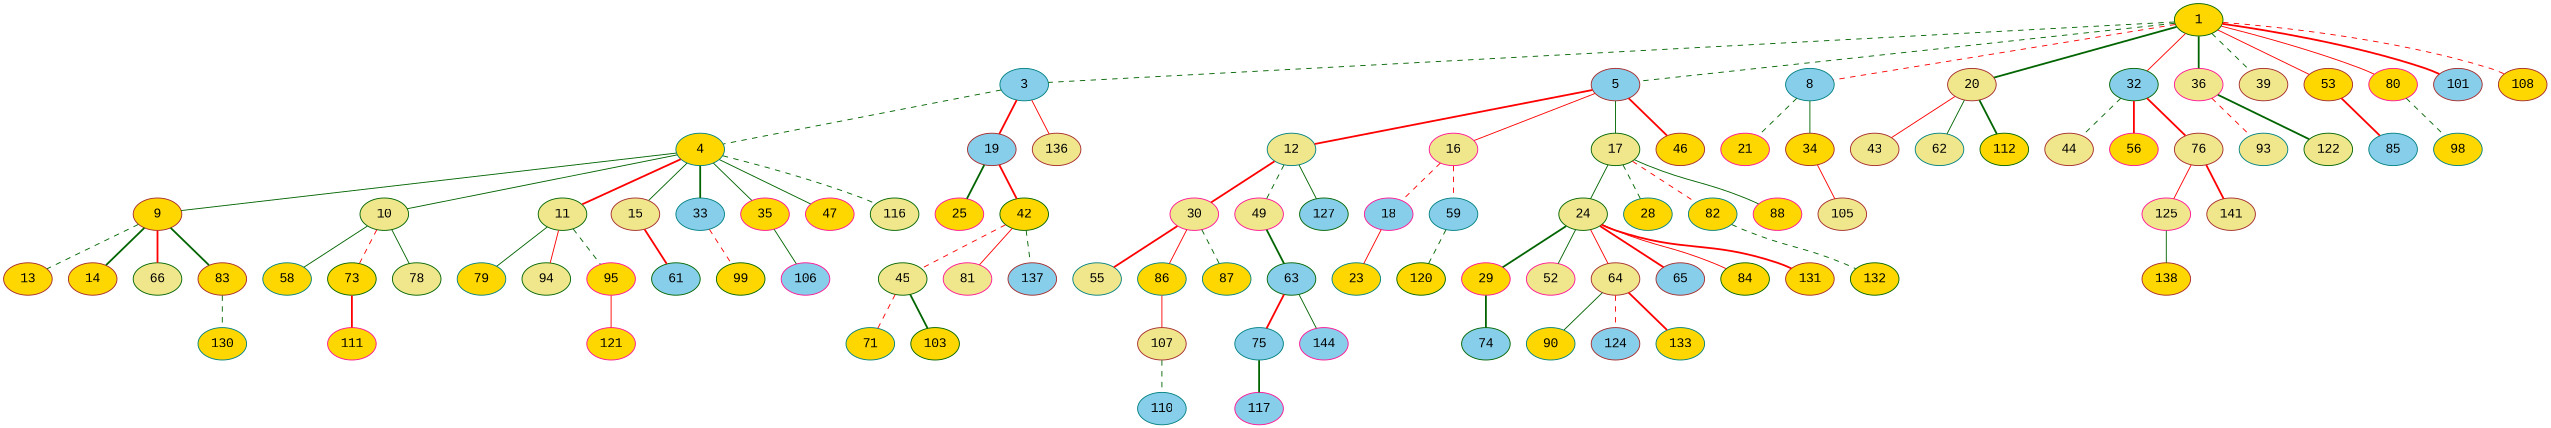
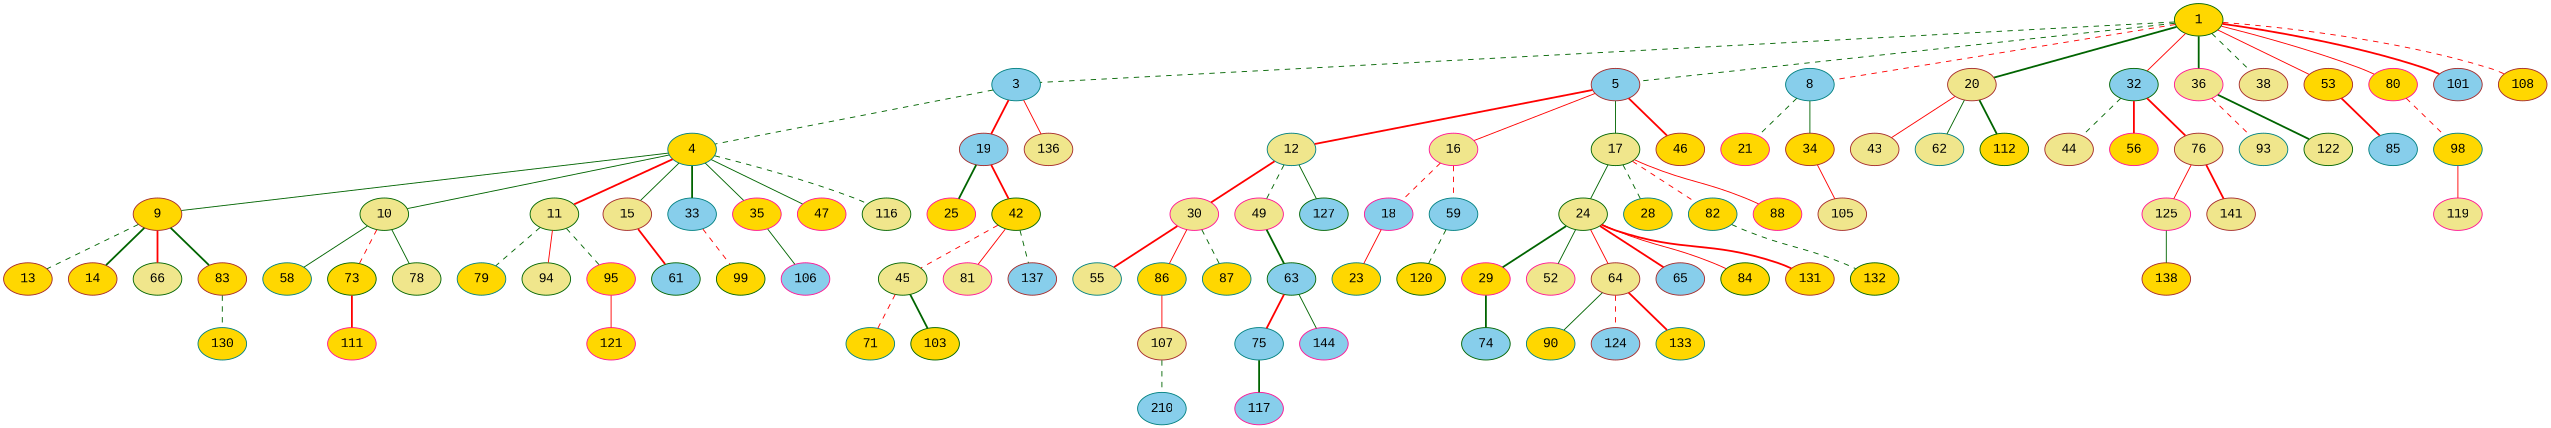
(2264, 85) -> (2264, 85)
(2425, 117) -> (2425, 117)
(1696, 182) -> (1696, 182)
none -> (2458, 214)
(522, 247) -> (518, 247)
(1162, 409) -> (1162, 409)
